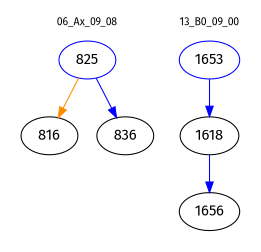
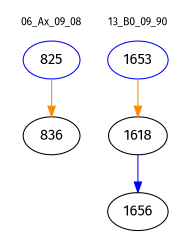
(210, 23) -> (138, 23)
(104, 93) -> (52, 93)
(210, 93) -> (138, 93)
(49, 136) -> none
